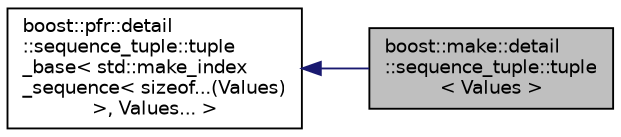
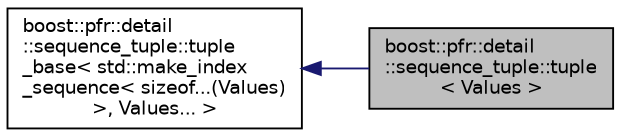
(491, 68) -> (491, 68)
